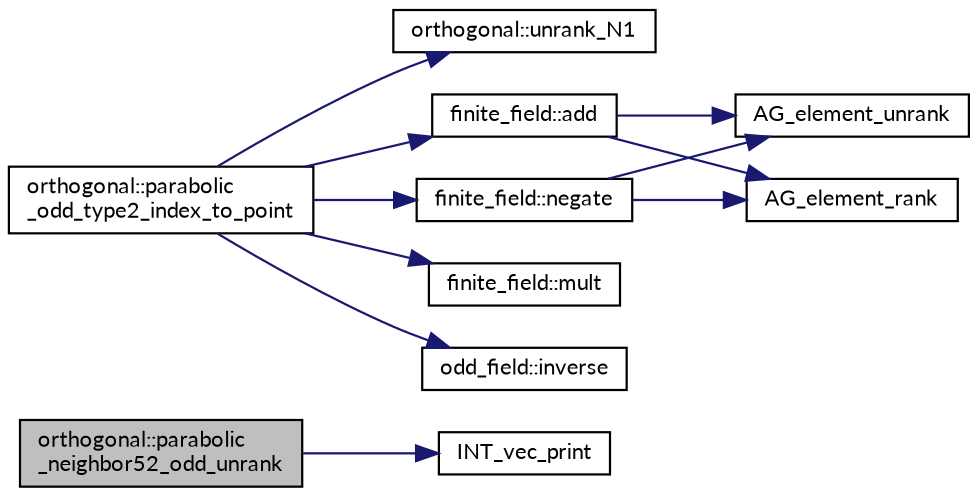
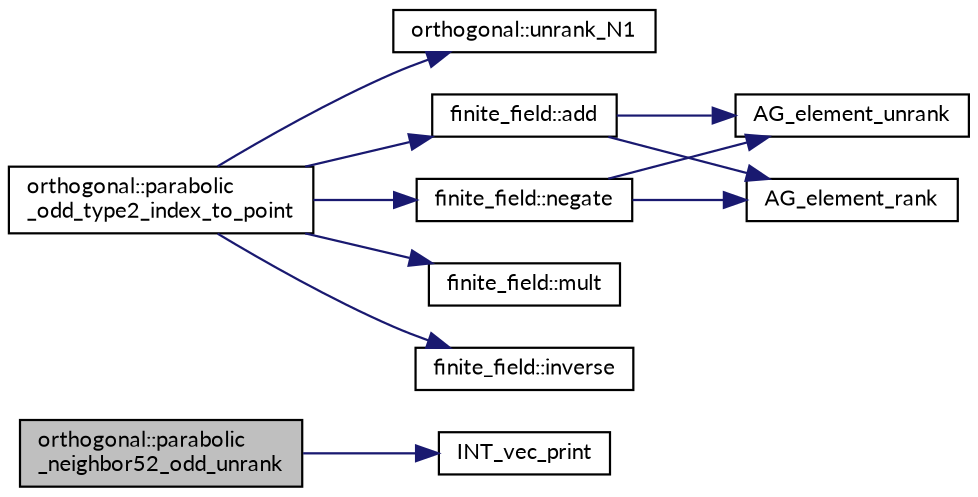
(524, 369) -> (524, 369)
